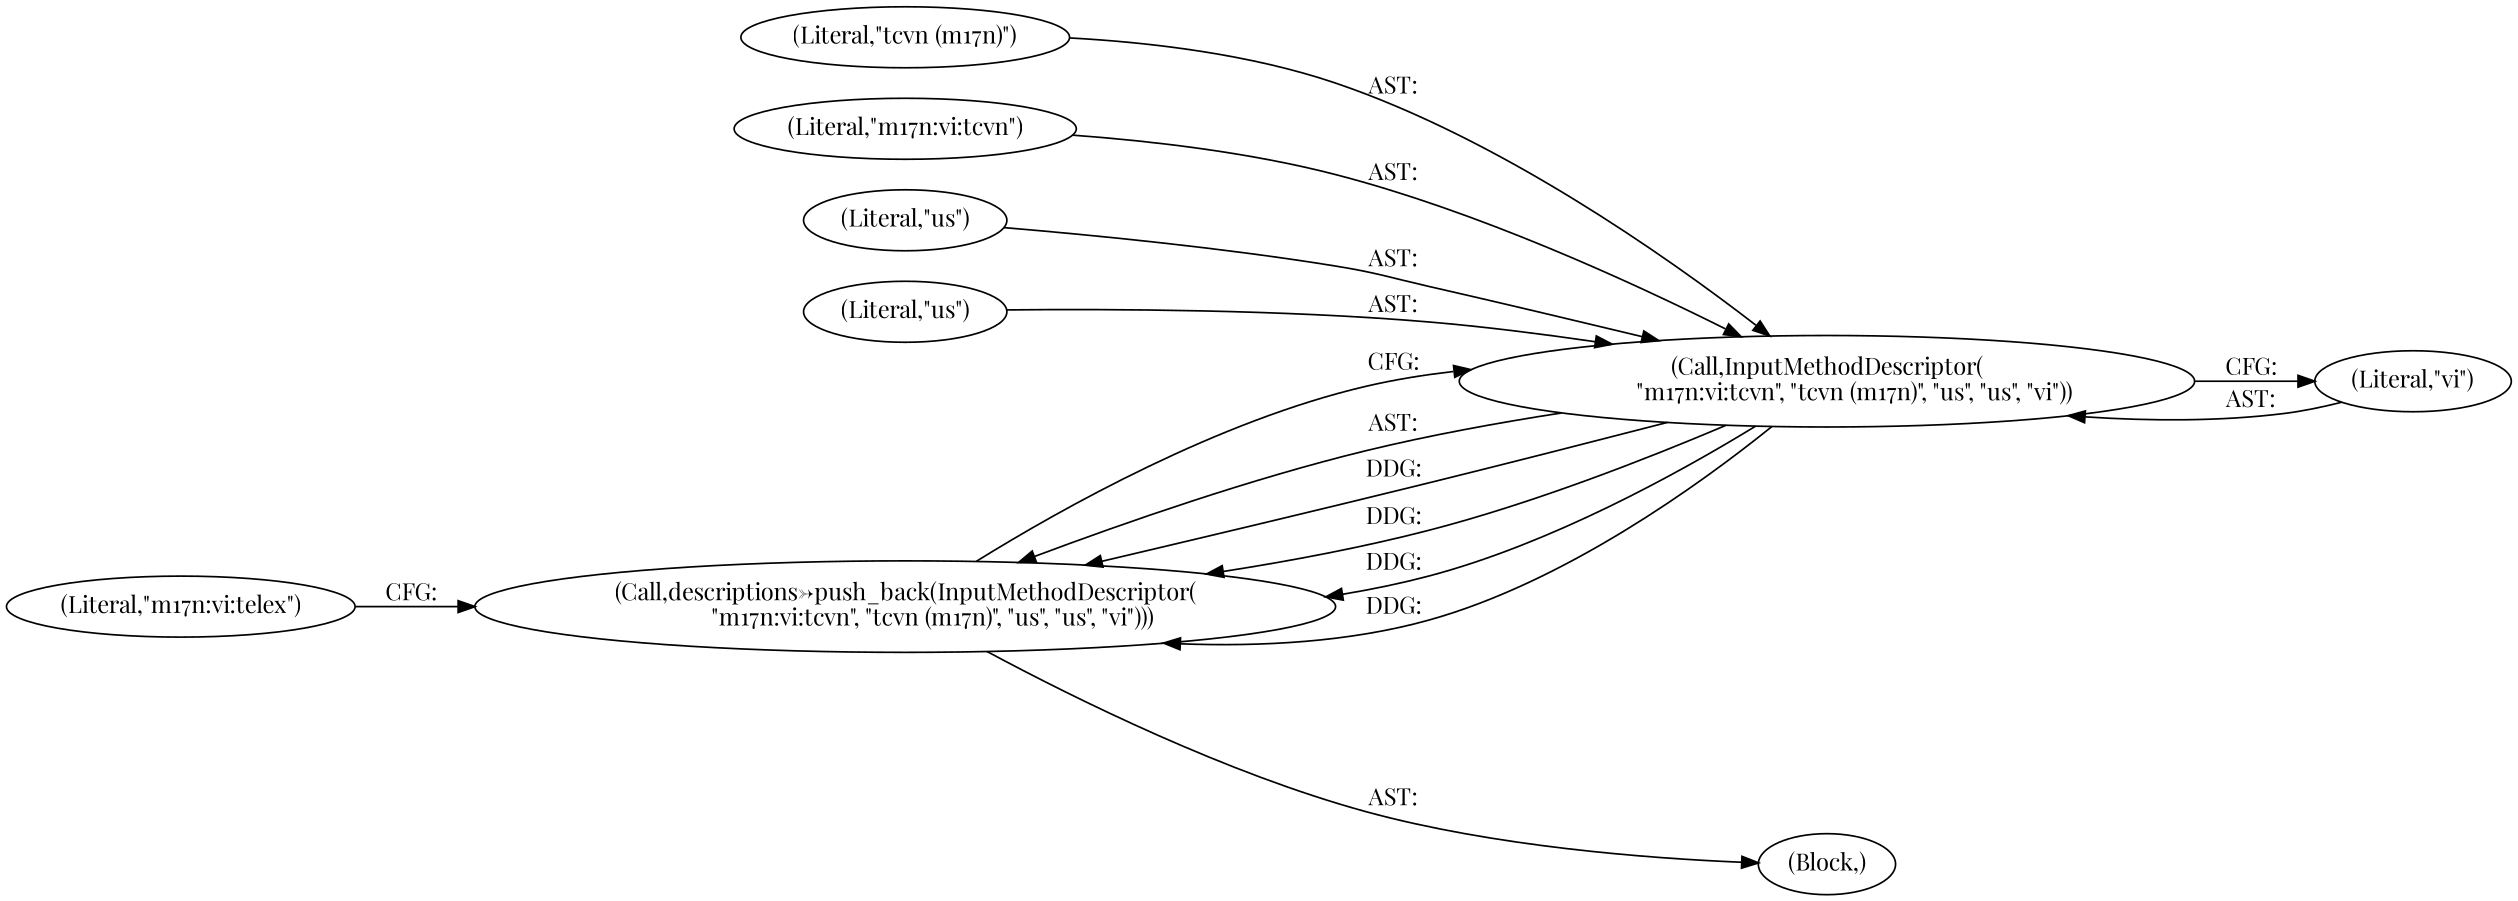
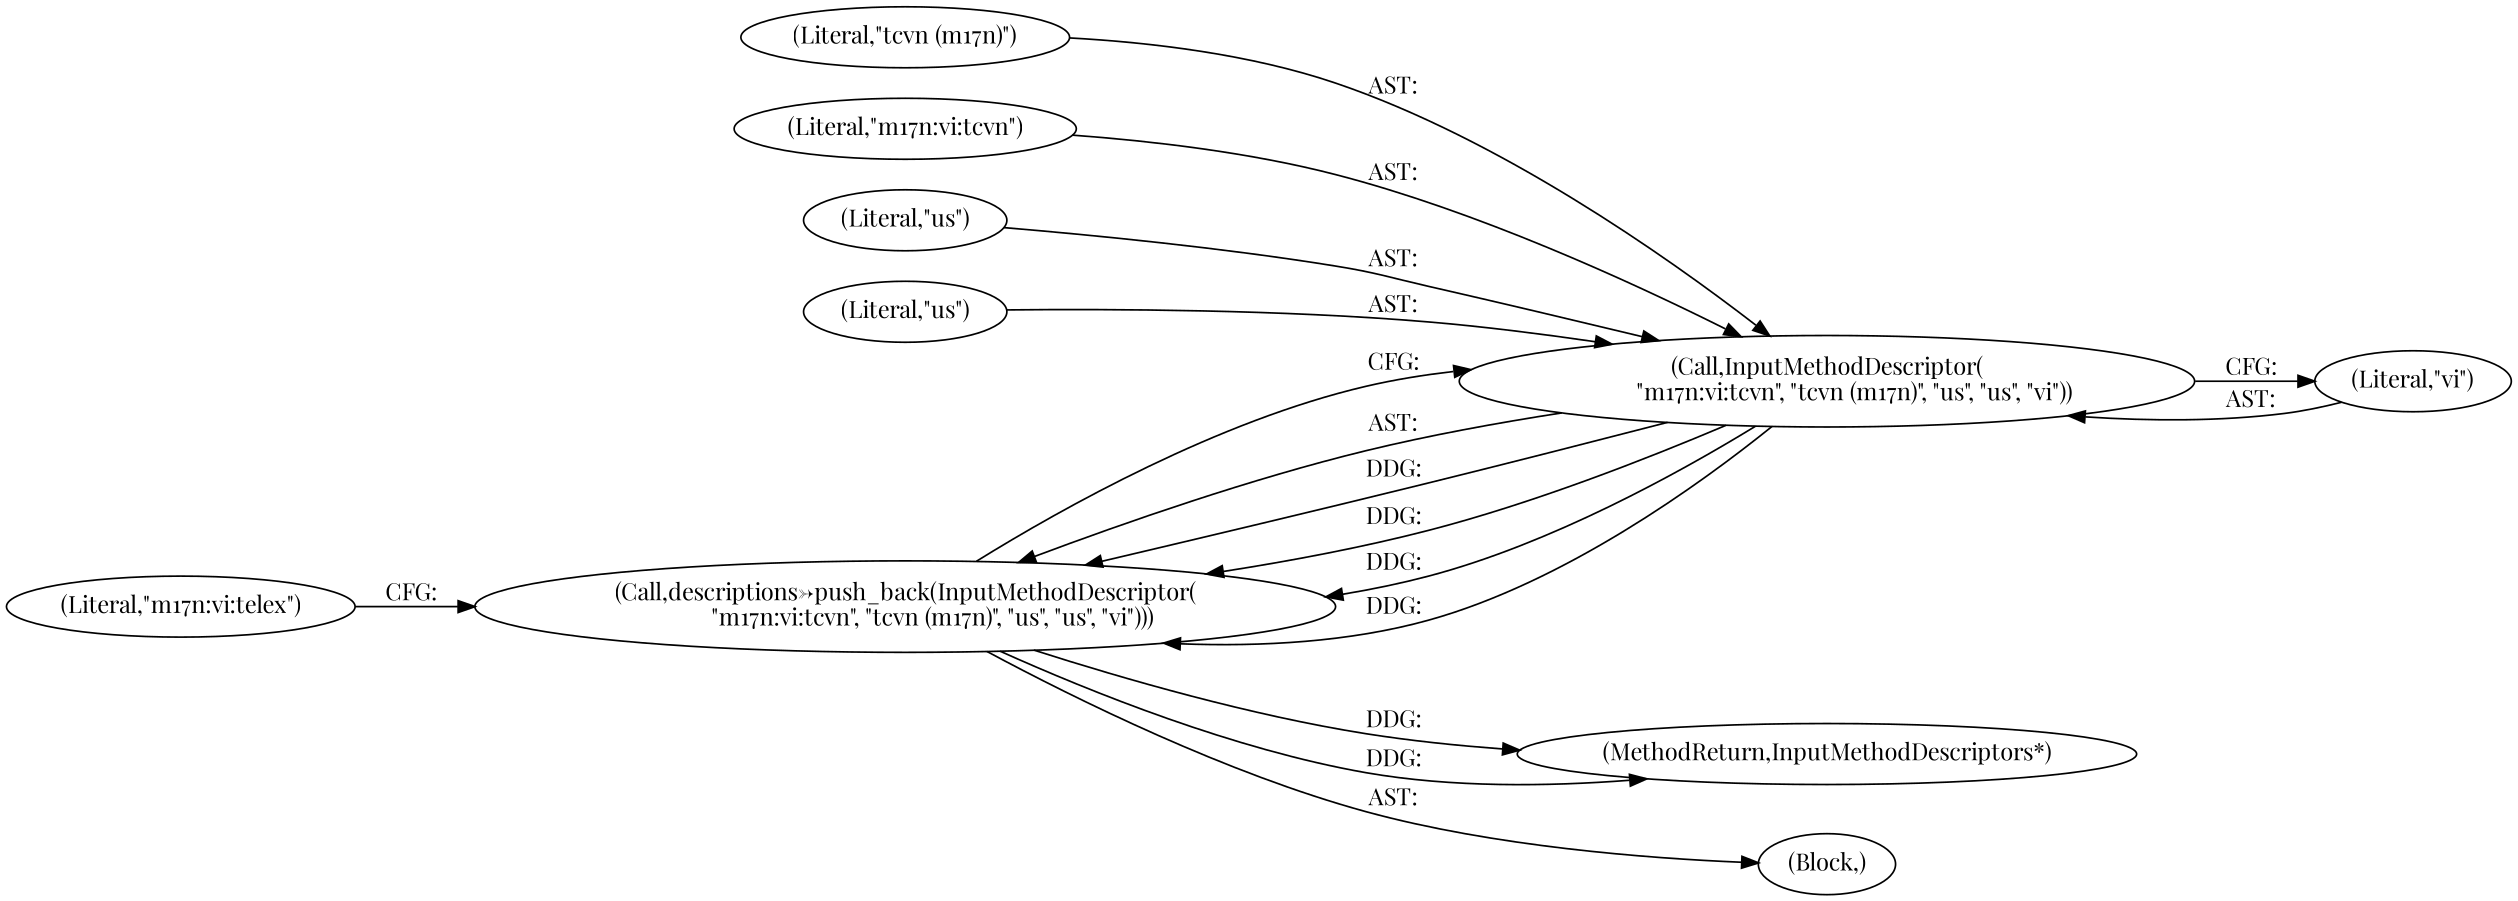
none -> (1827, 754)
